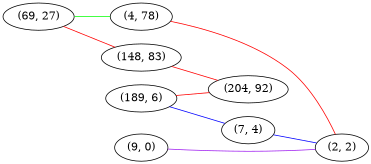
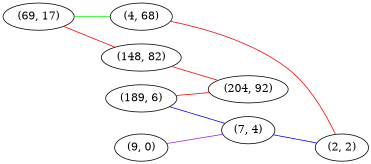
(39, 17) -> (39, 17)
(141, 17) -> (141, 17)
(141, 58) -> (141, 58)
(242, 151) -> (195, 139)
